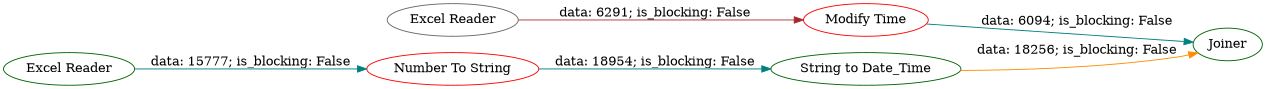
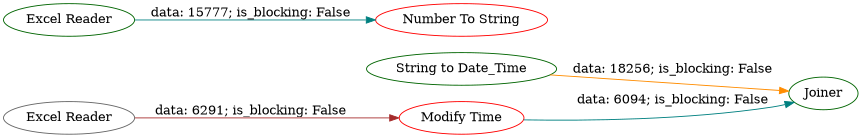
(650, 69) -> none
